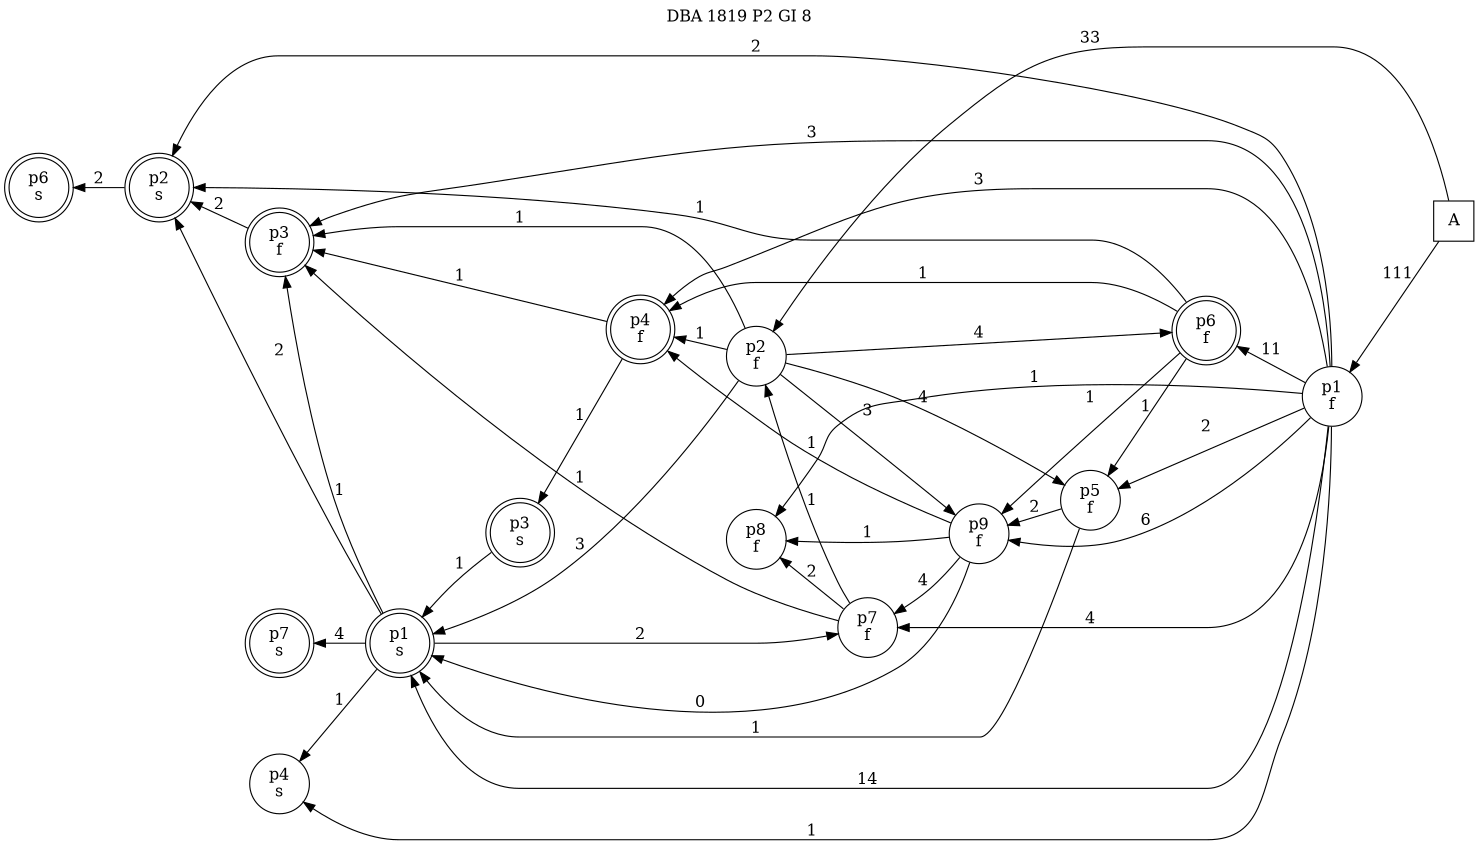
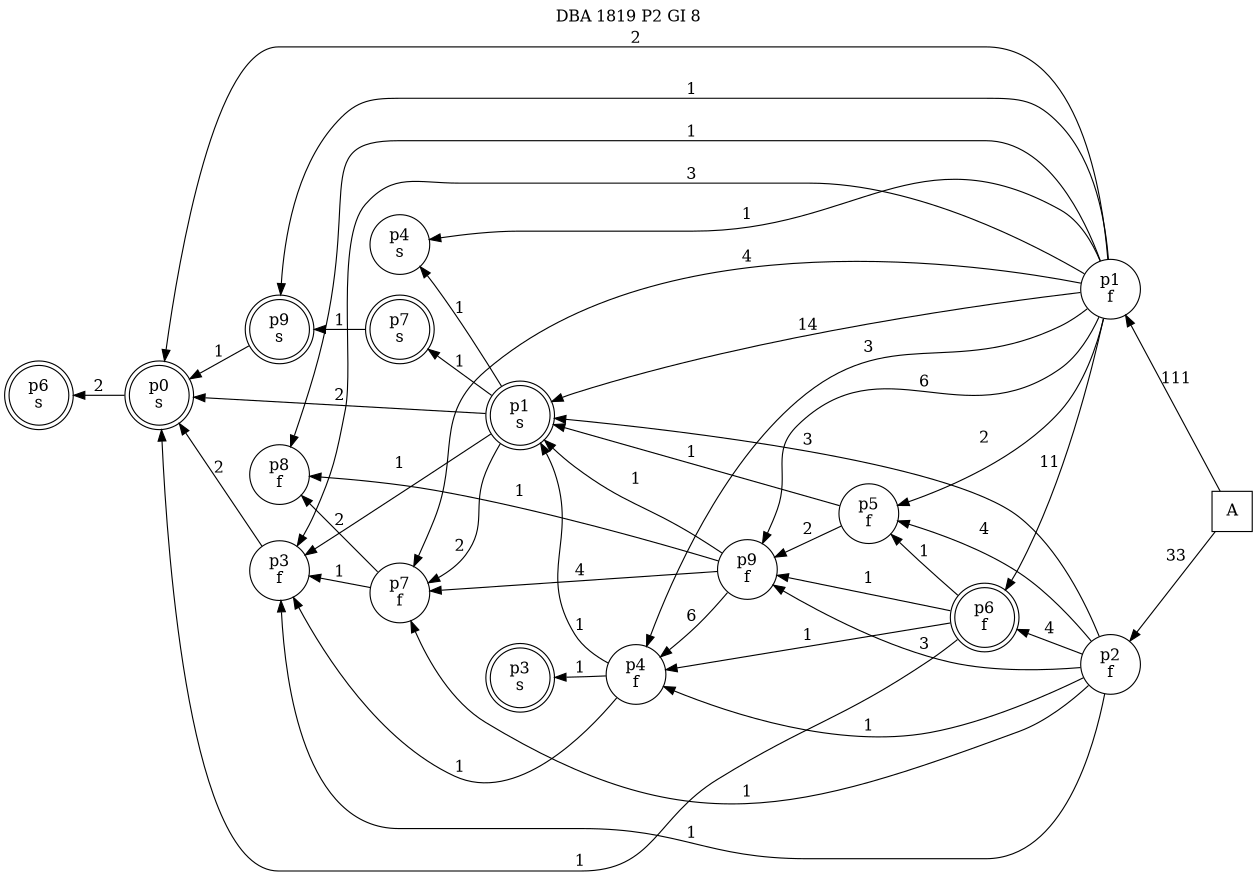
(159, 188) -> (159, 395)
(280, 242) -> (280, 571)
none -> (280, 329)
(640, 329) -> (636, 674)
(812, 444) -> (692, 617)
(804, 502) -> (733, 803)
(459, 579) -> (558, 566)
(340, 635) -> (460, 362)
(701, 703) -> (636, 480)
